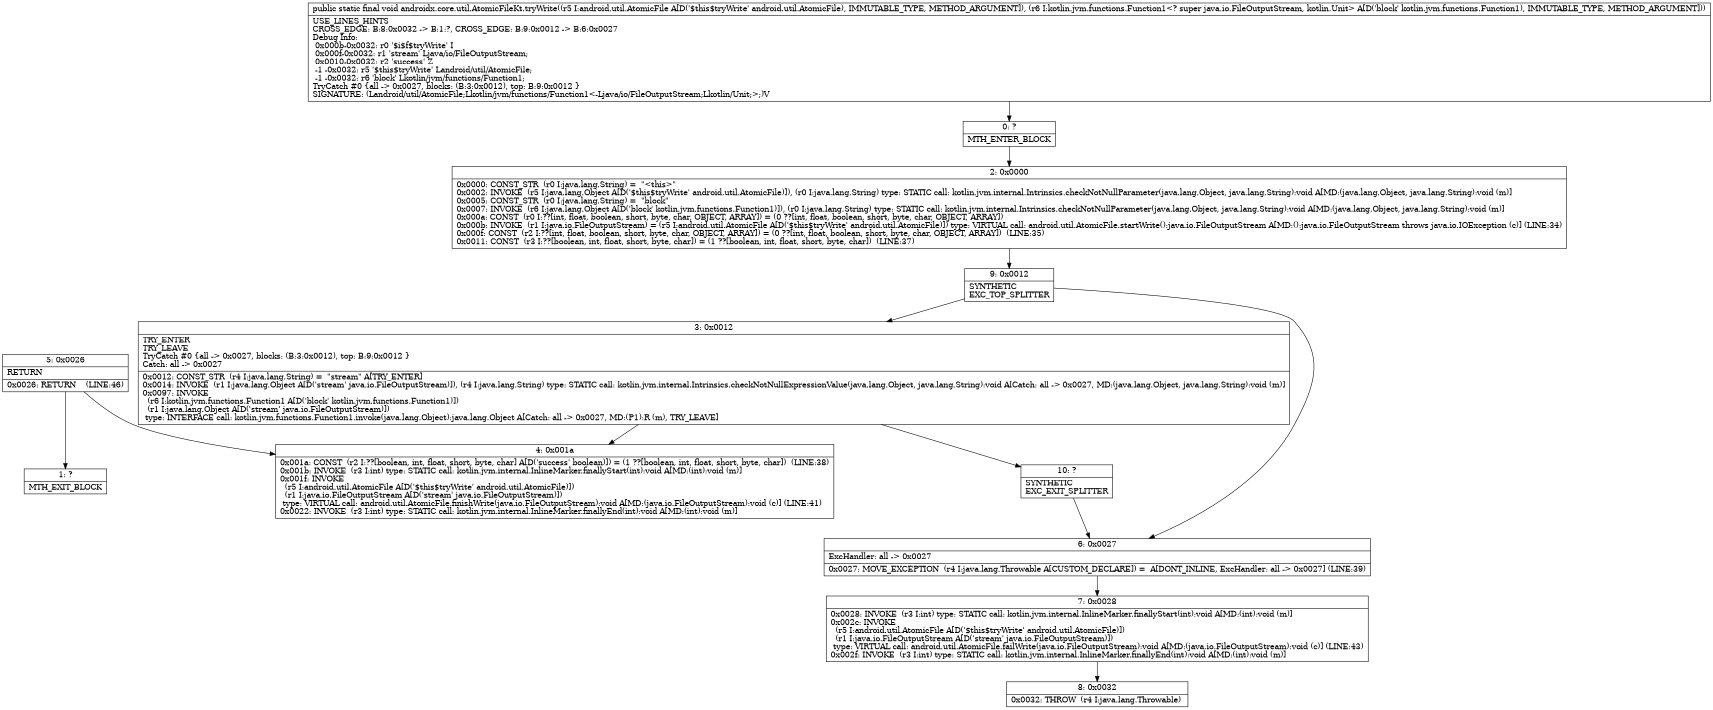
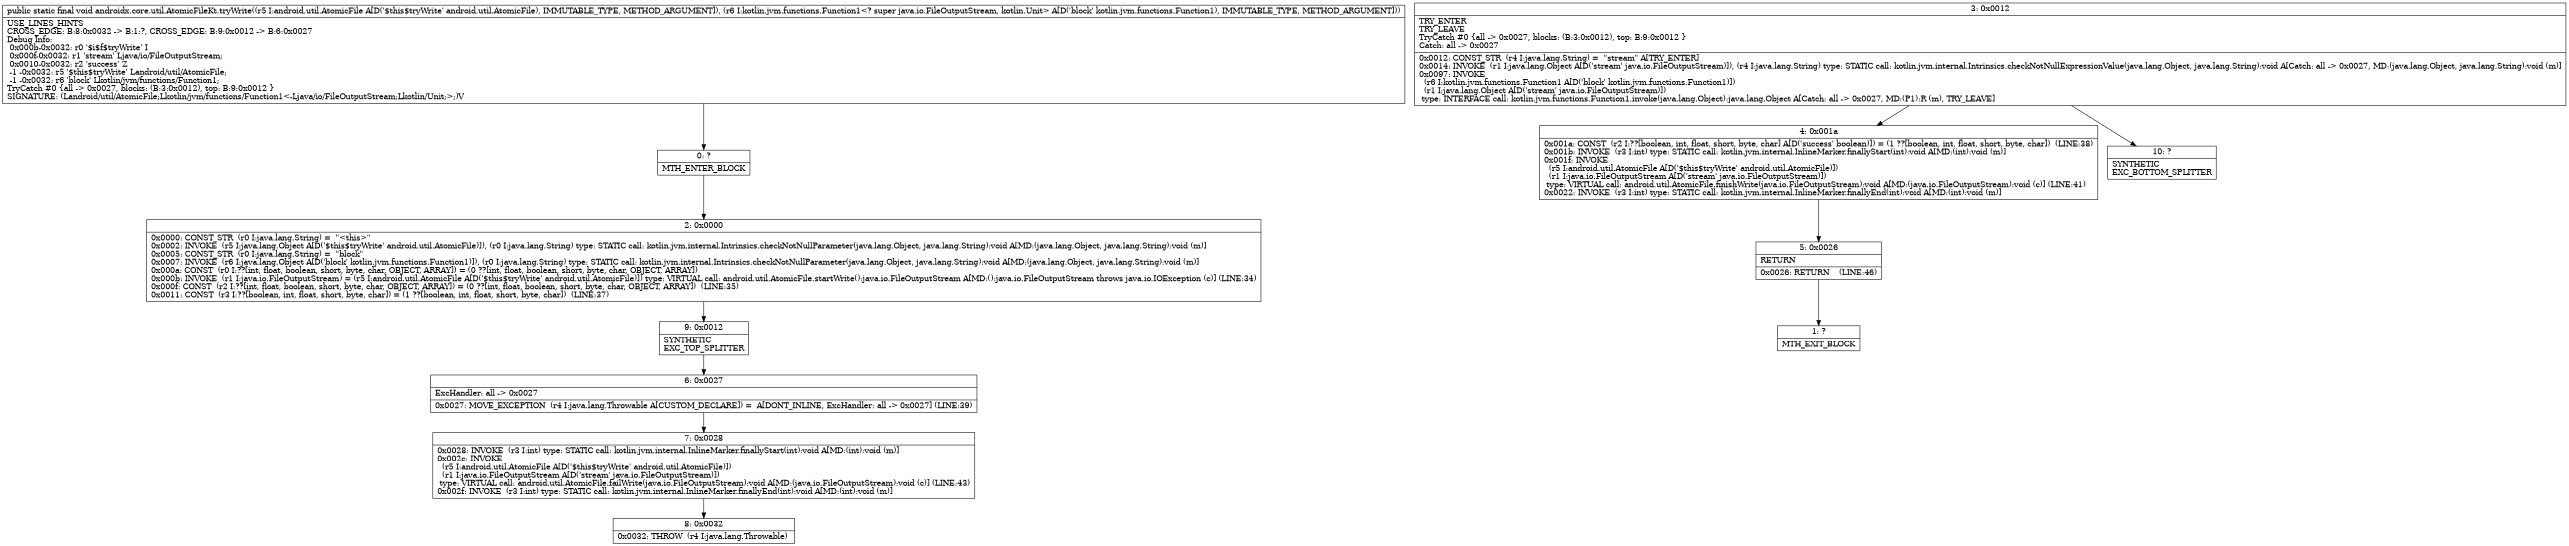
(928, 309) -> none
(172, 436) -> (1819, 218)
(1067, 491) -> (2162, 173)
(1081, 516) -> none
